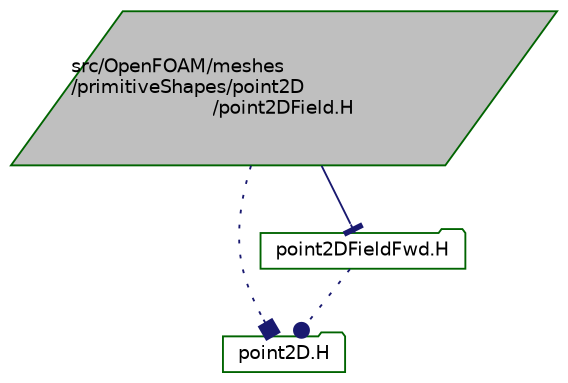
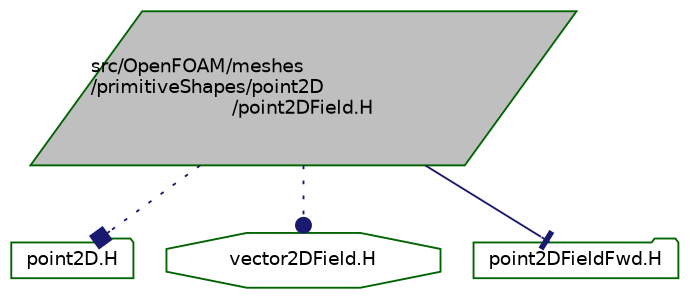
none -> (303, 260)
(328, 297) -> none
